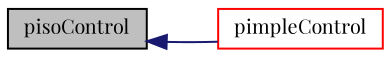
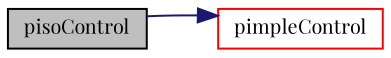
(192, 42) -> (172, 16)
